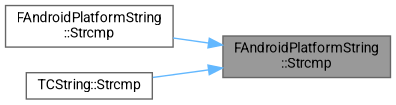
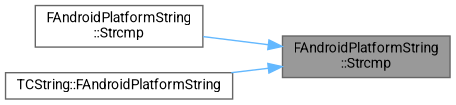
(89, 86) -> (119, 86)
